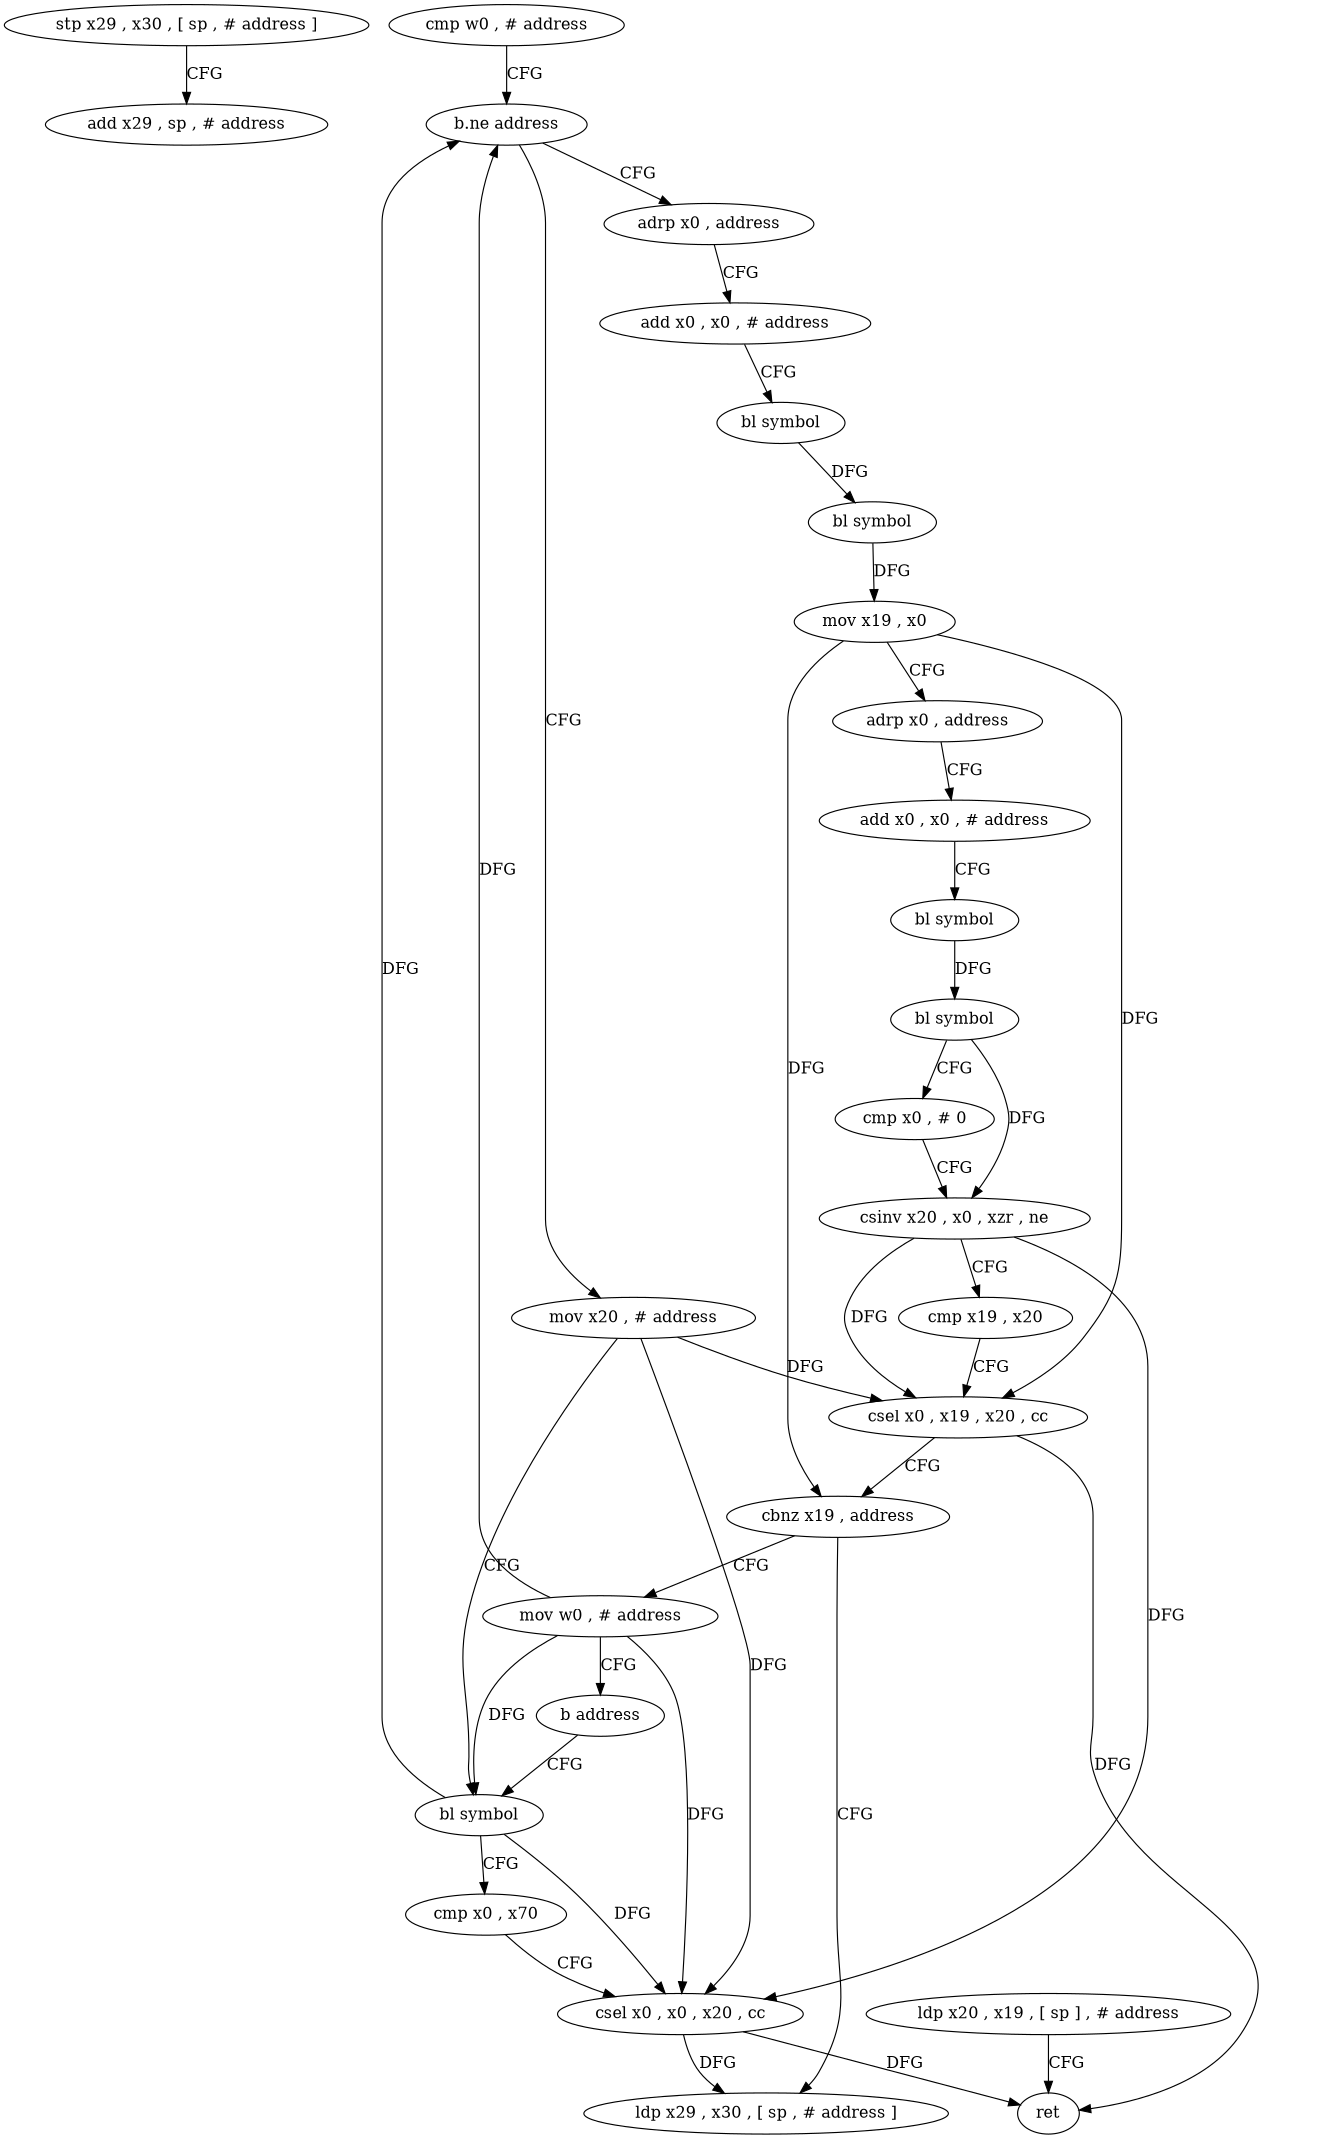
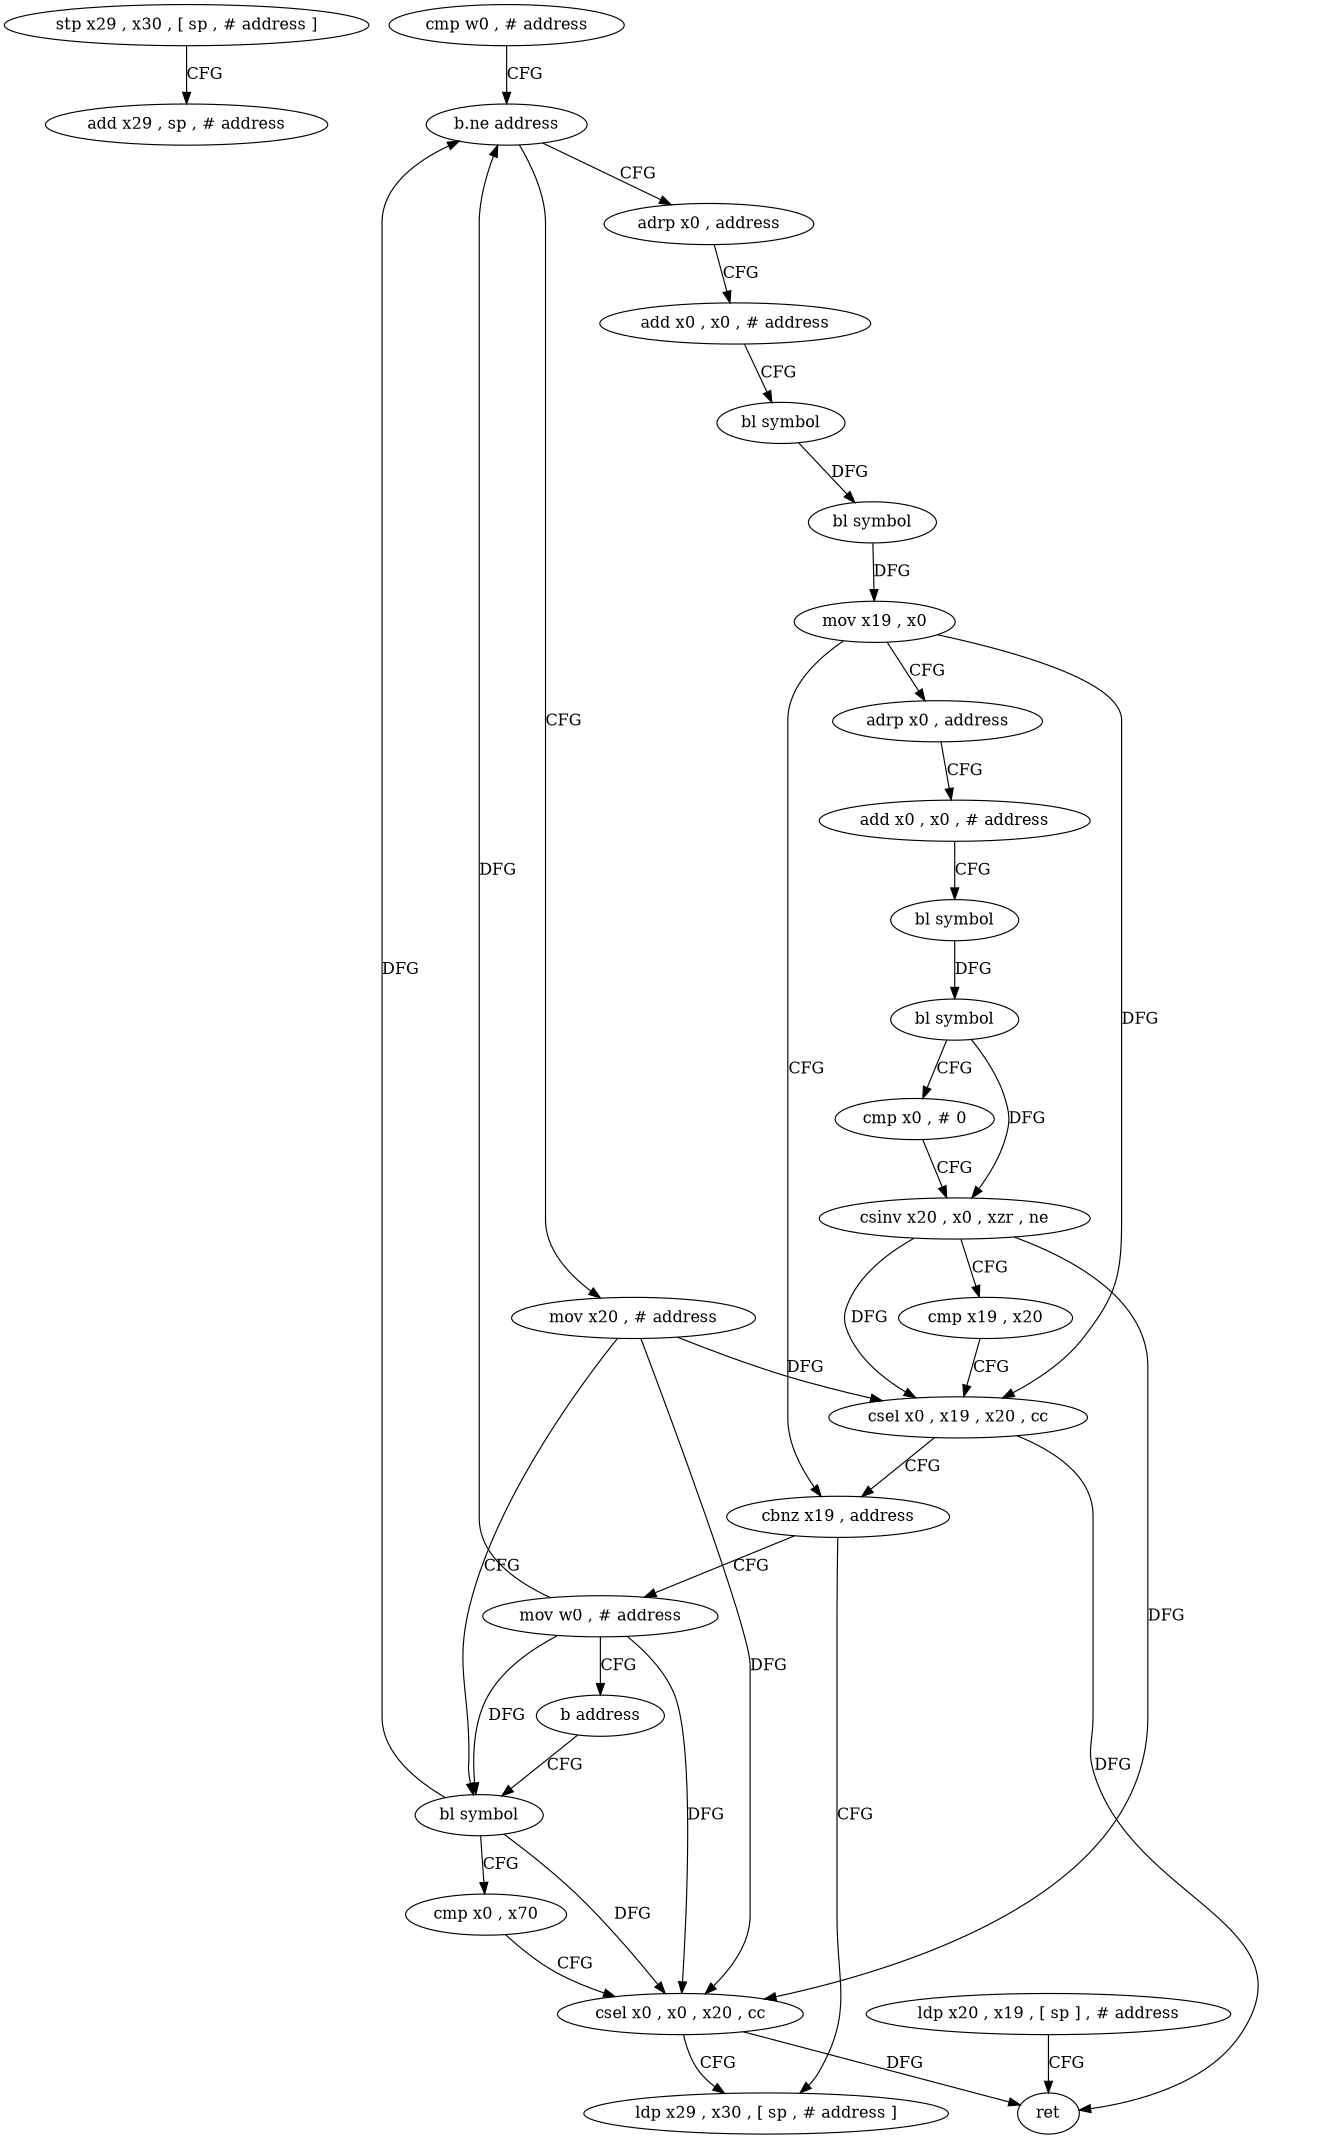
(807, 1069) -> (807, 1069)
(718, 2064) -> (718, 2064)
